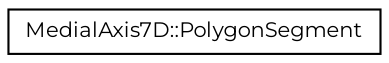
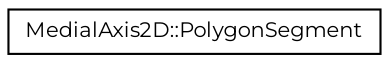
(194, 32) -> (194, 32)
